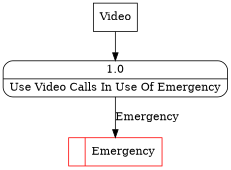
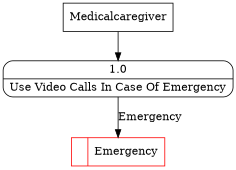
(115, 17) -> (118, 17)
(115, 87) -> (118, 87)
